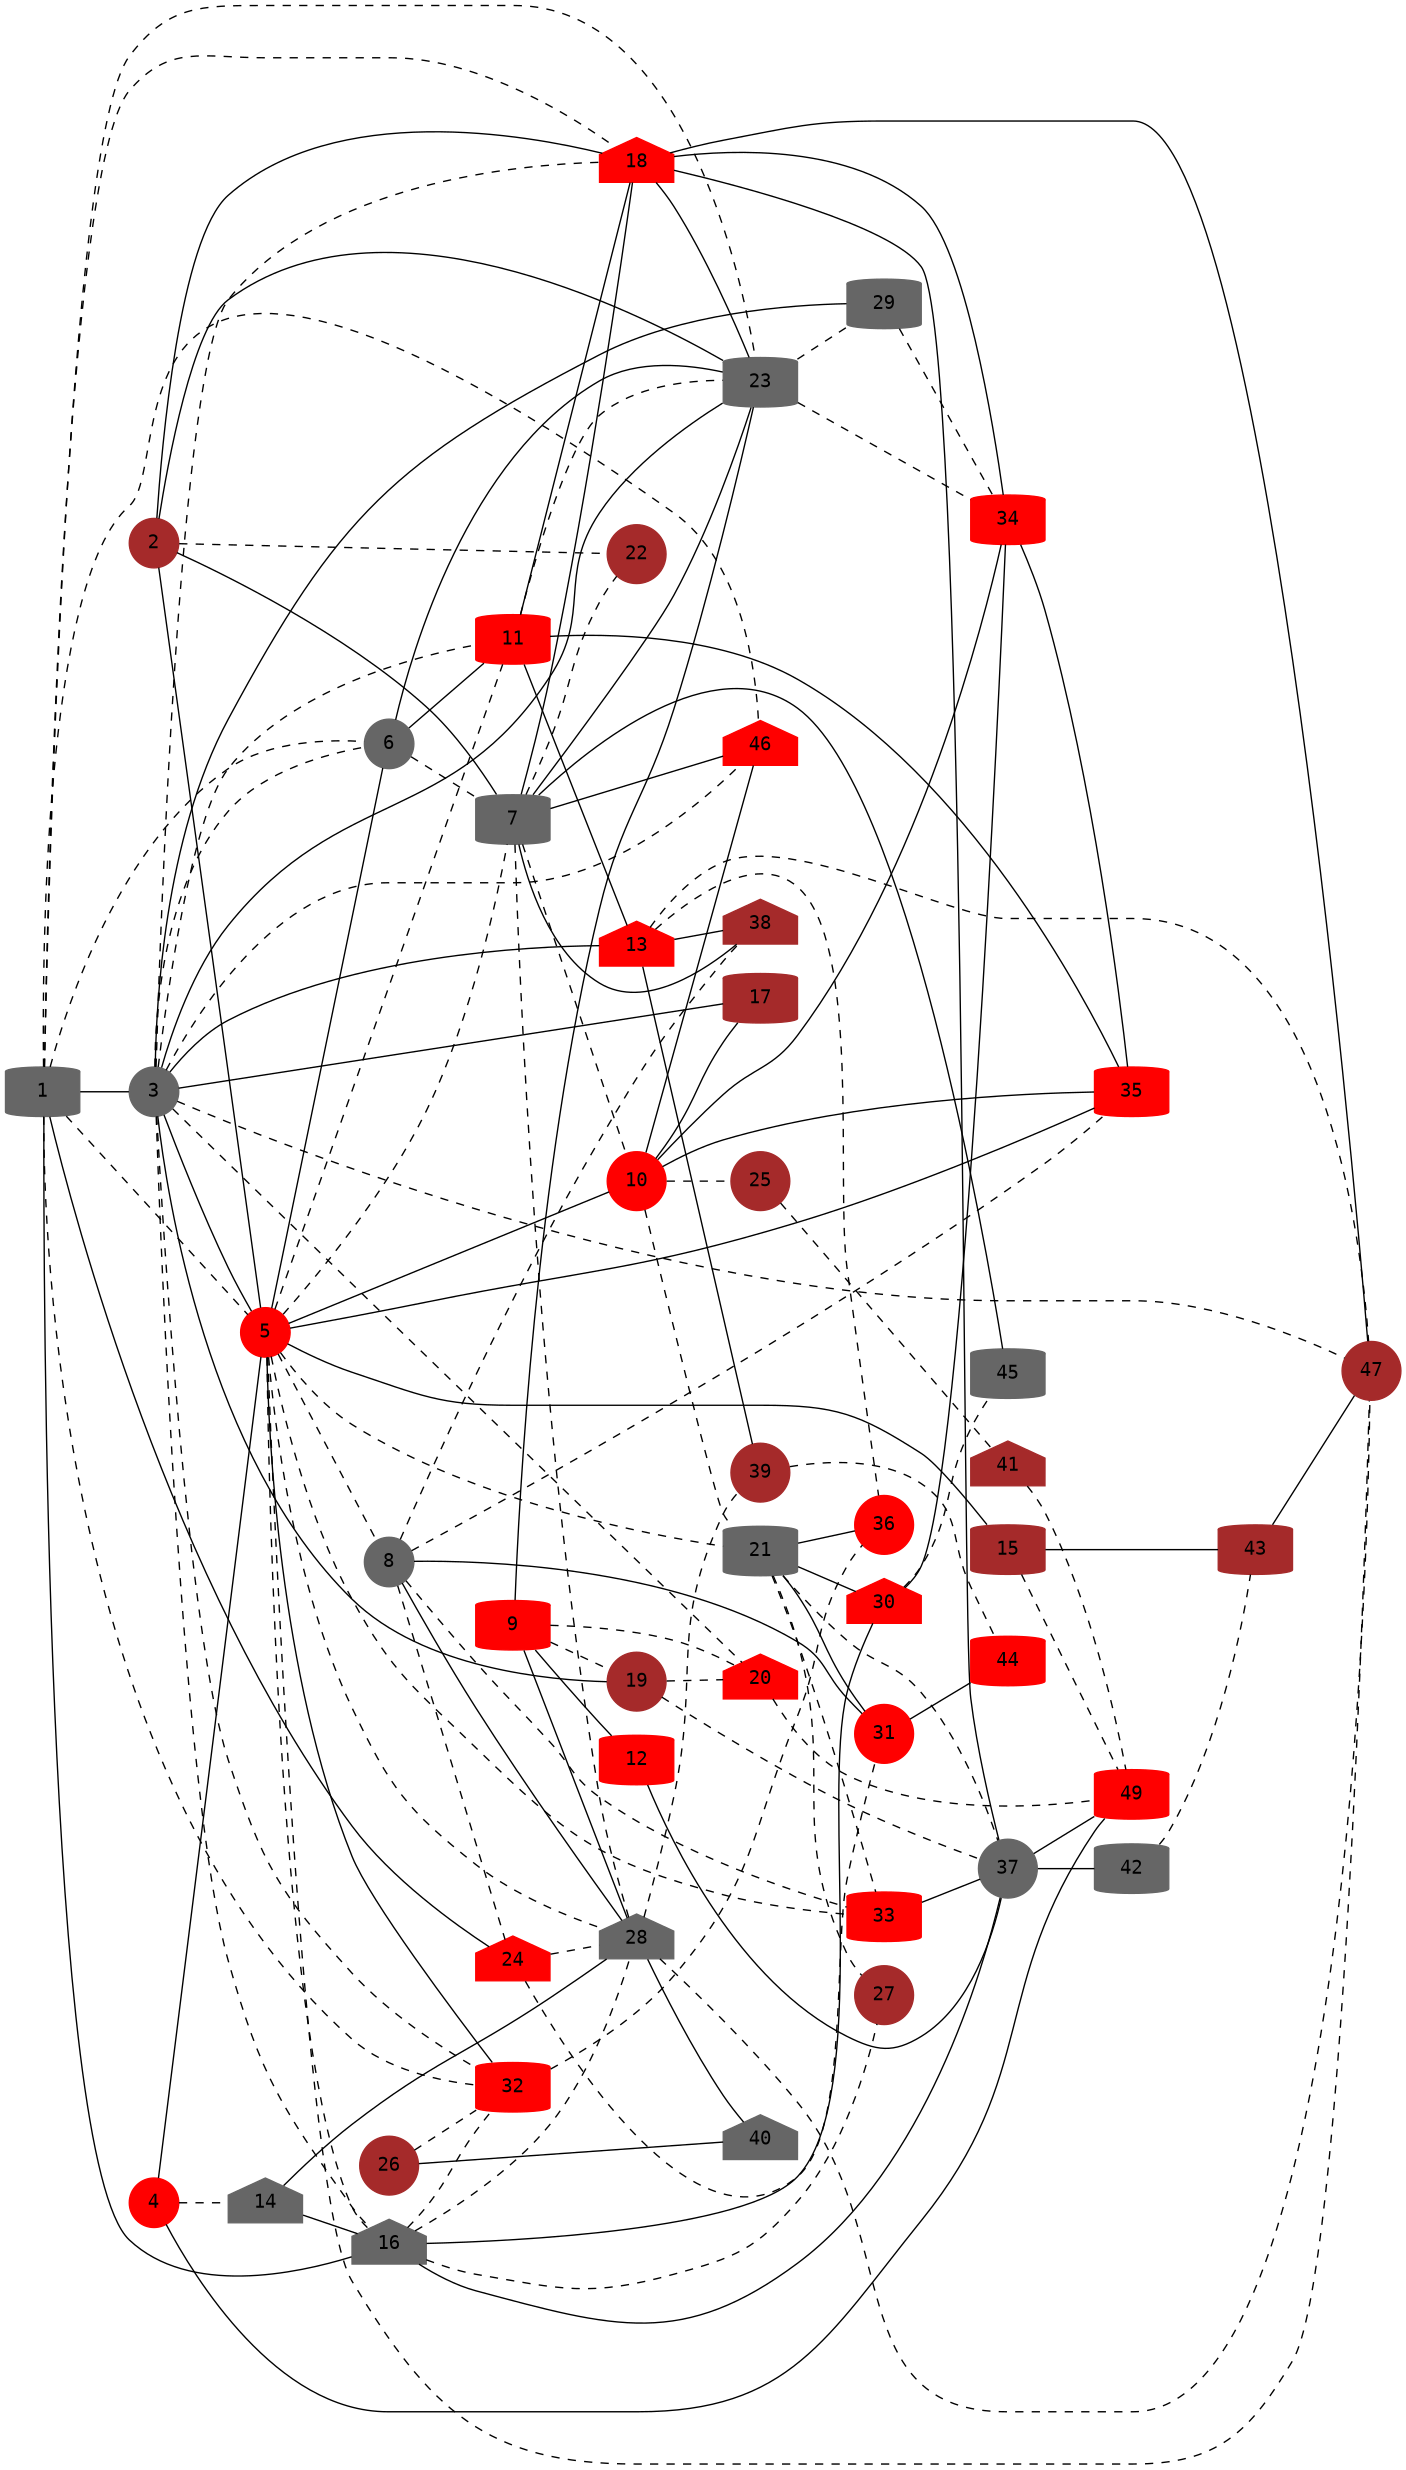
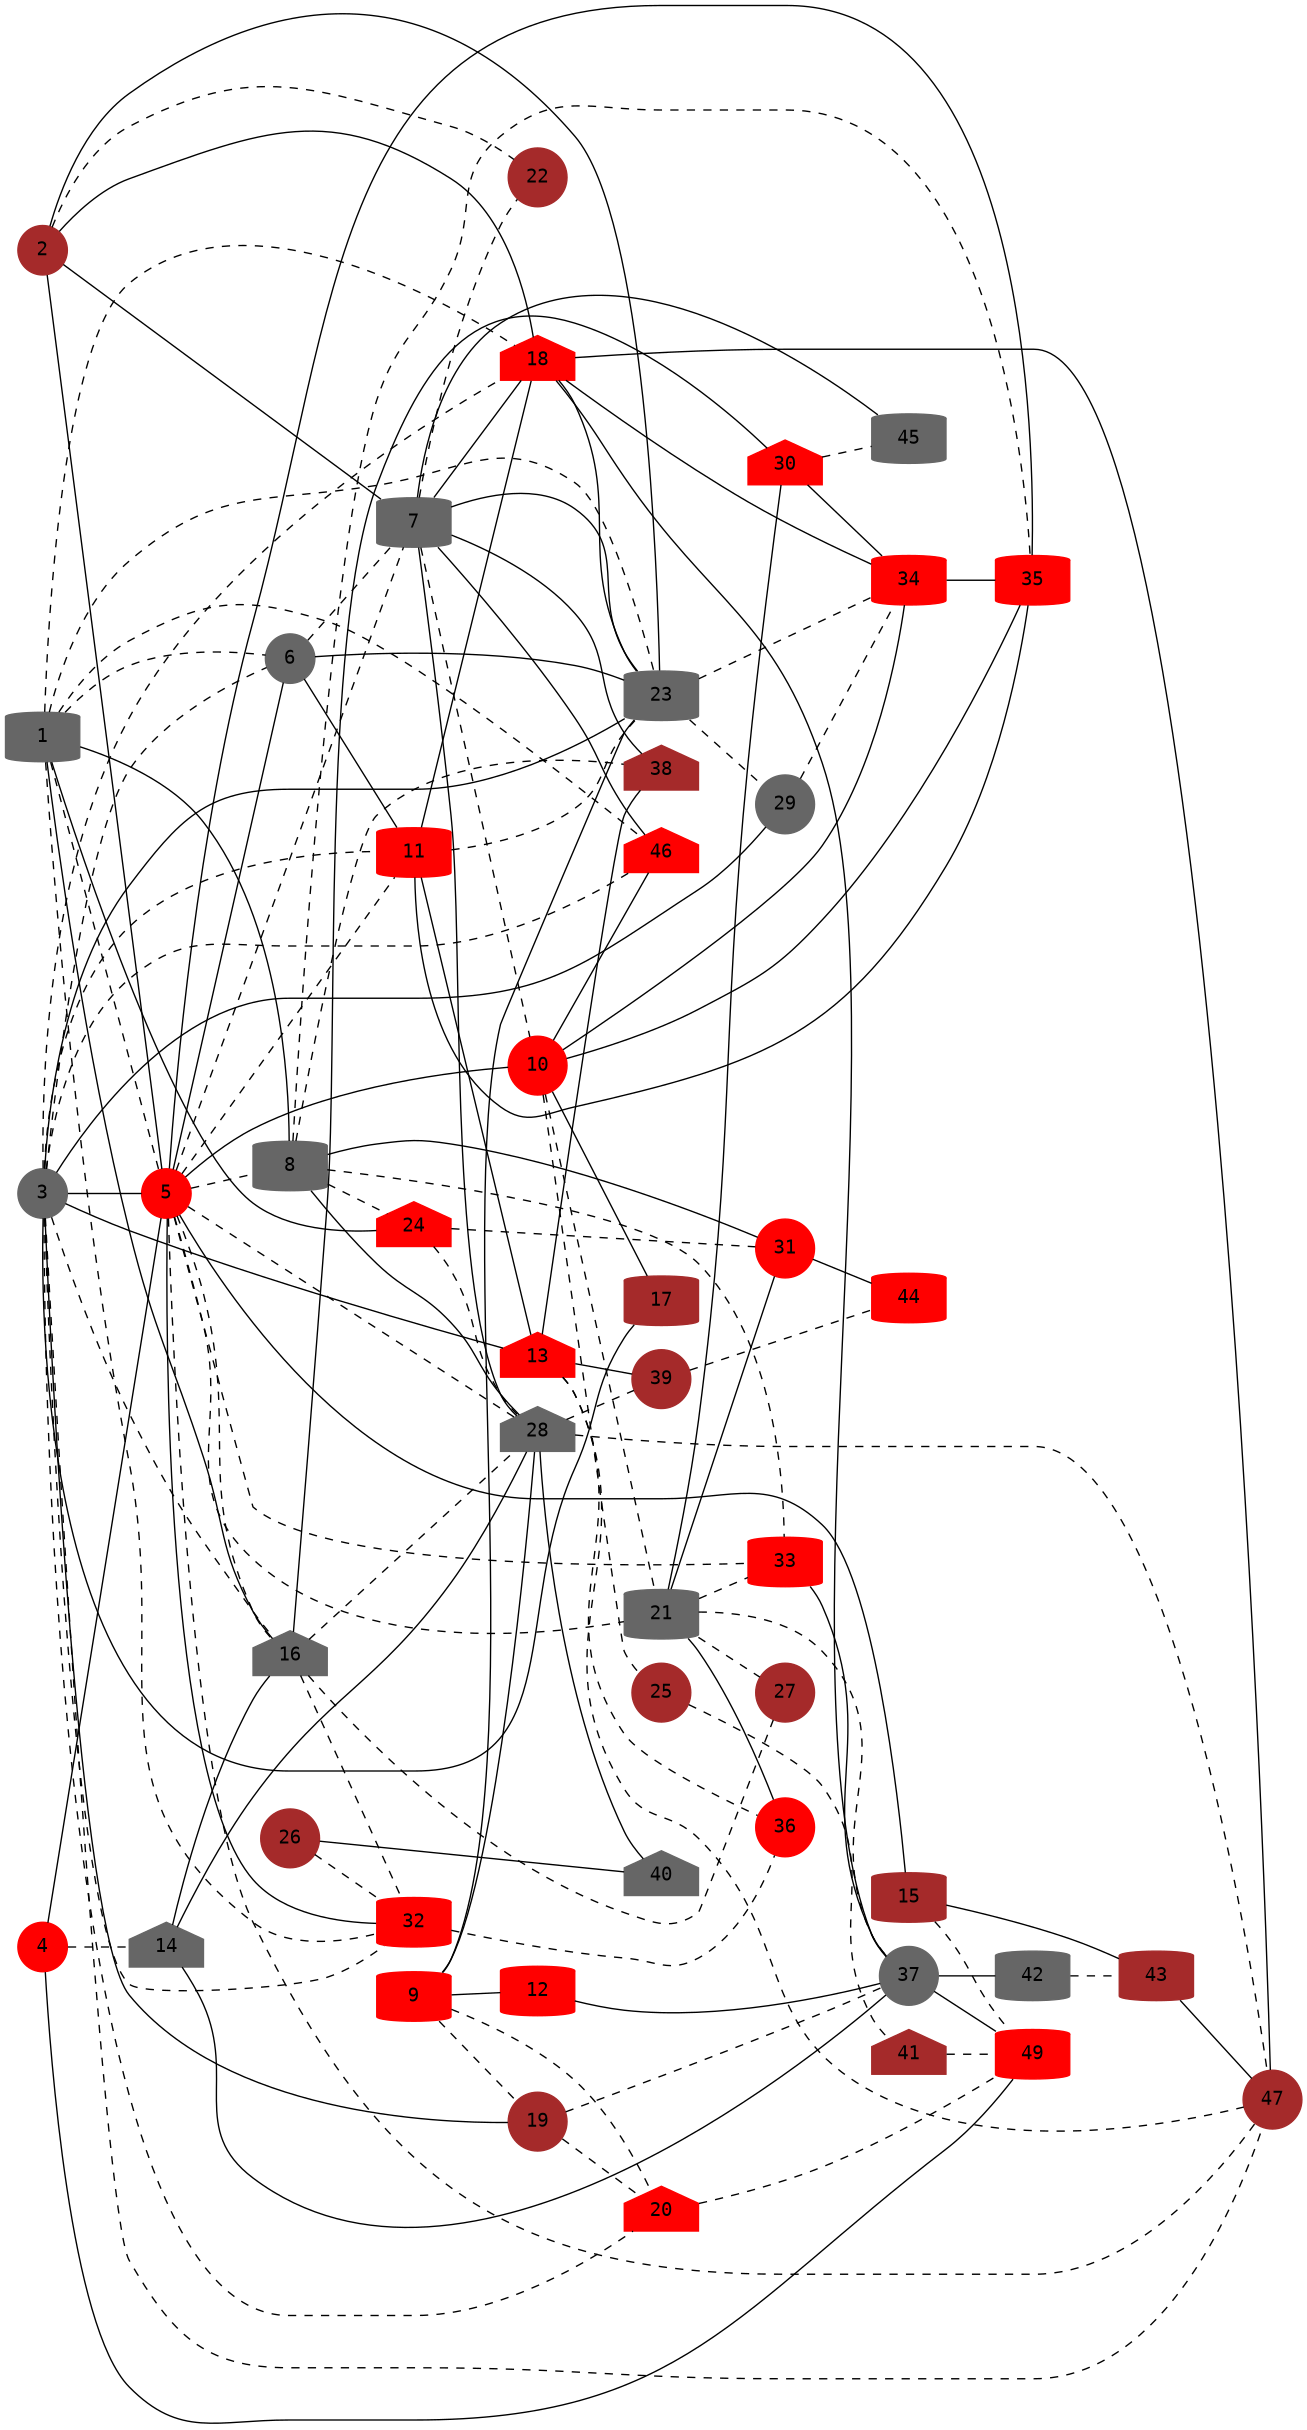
(884, 304) -> (785, 804)
(105, 1092) -> (249, 905)
(548, 1384) -> (458, 985)
(389, 1562) -> (290, 1166)
(806, 2255) -> (480, 2217)
